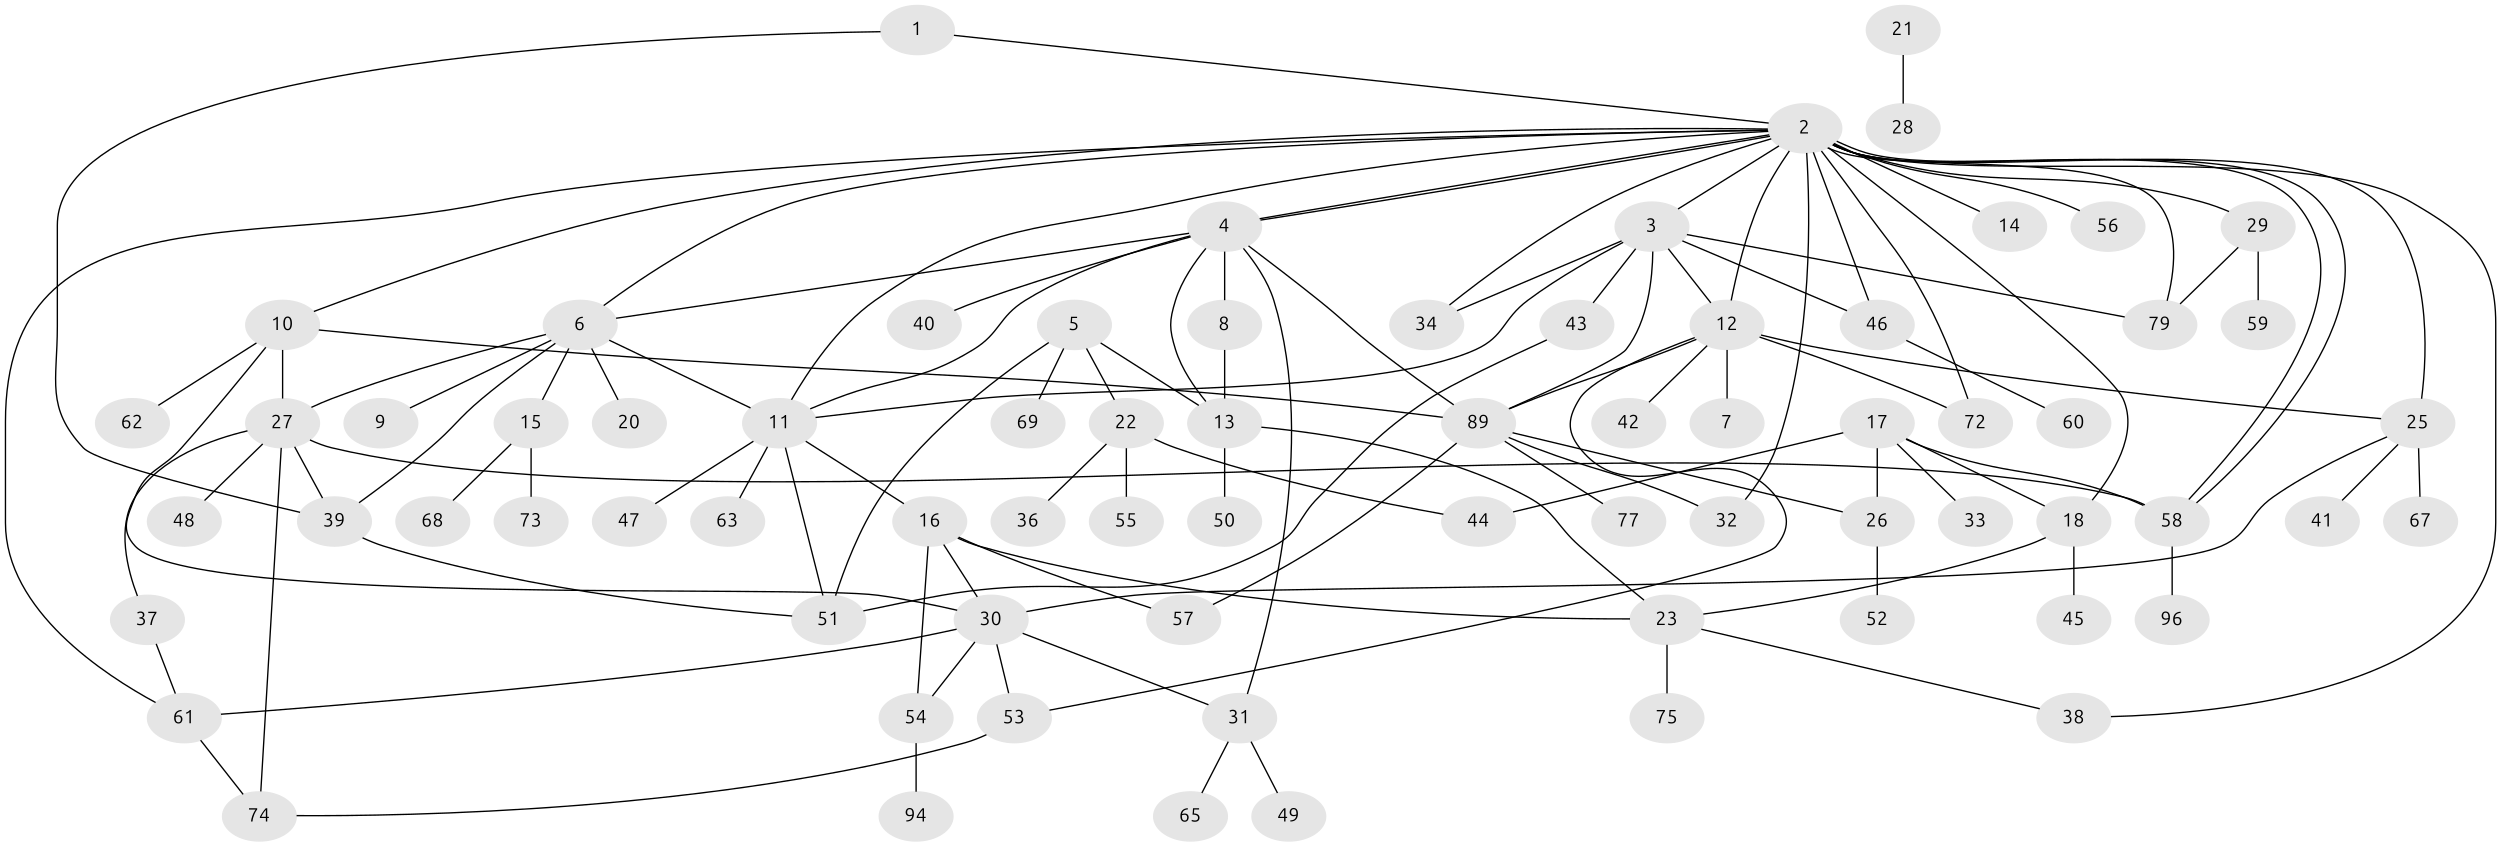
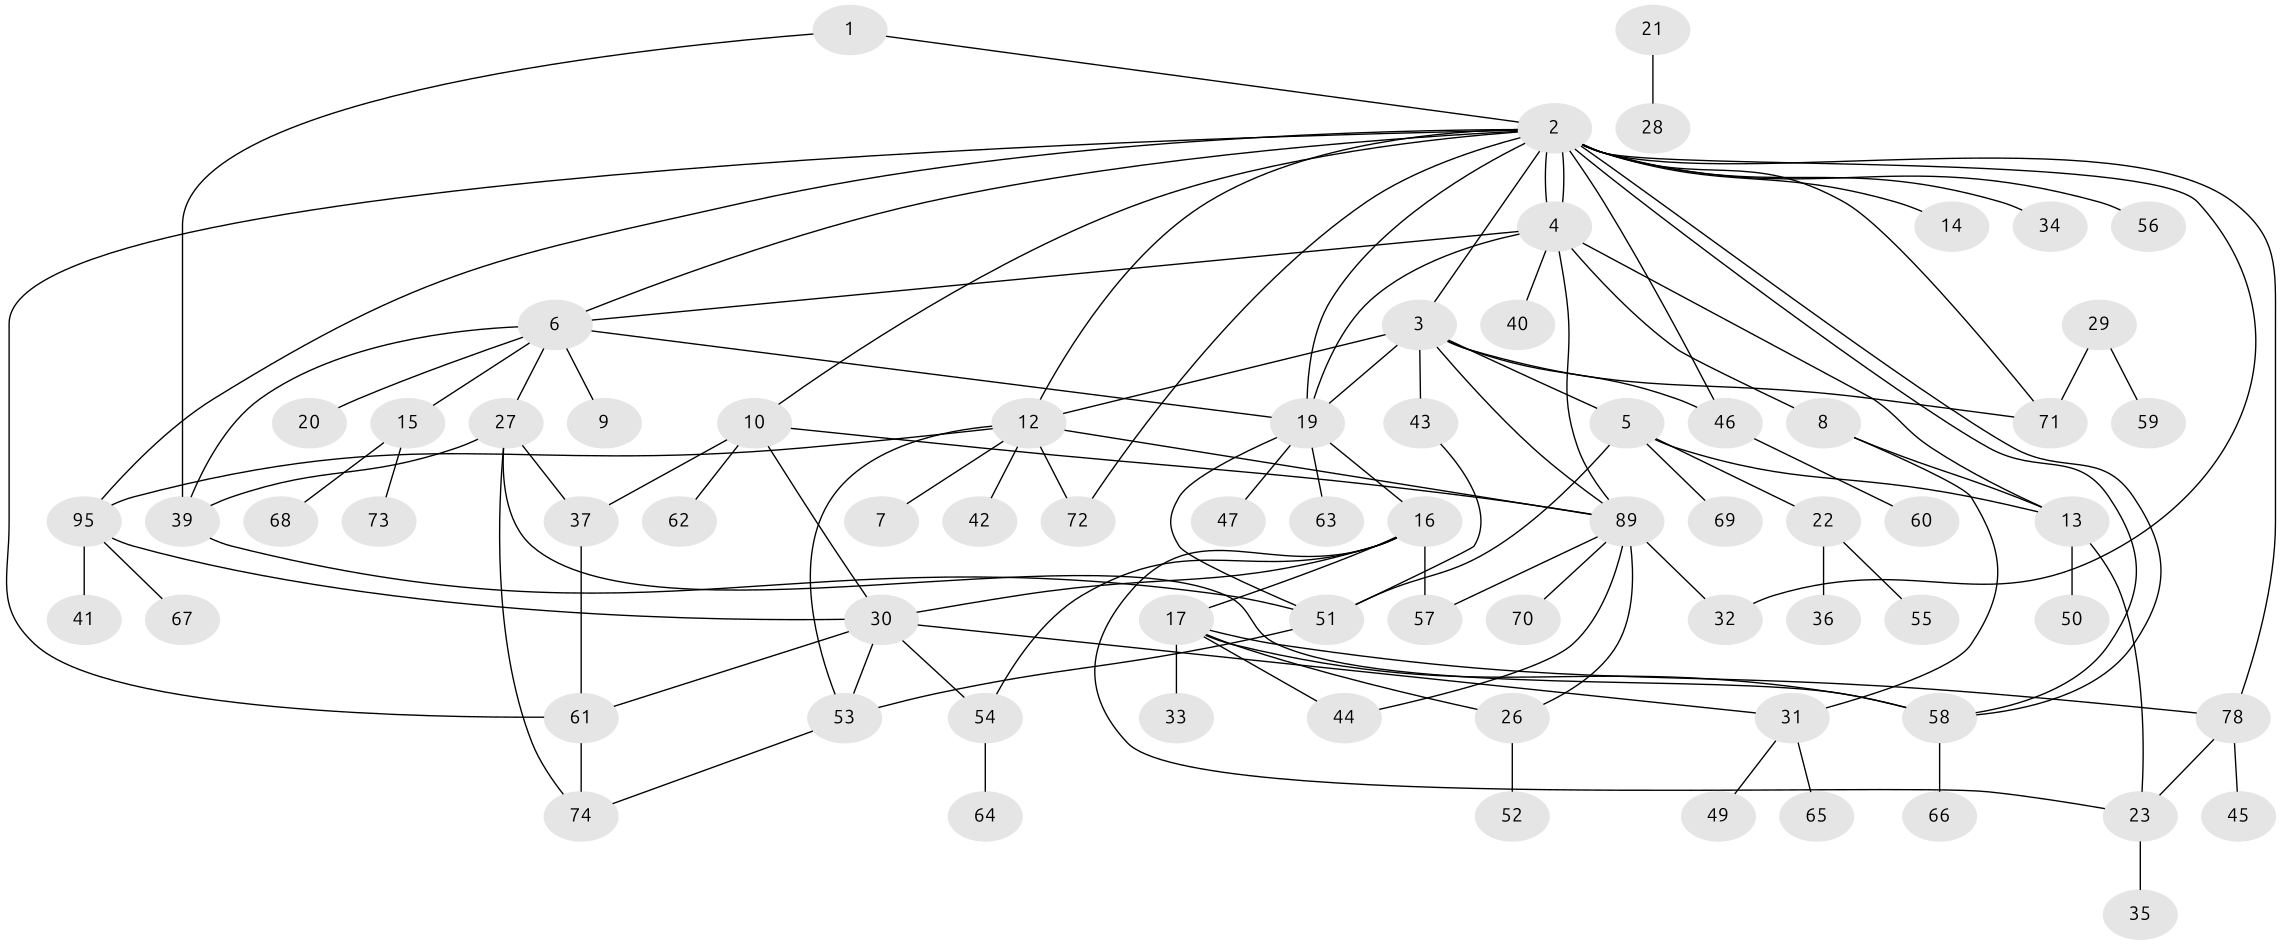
(2031, 179) -> none
(1539, 276) -> (1523, 374)
(2160, 325) -> (2050, 423)
(283, 374) -> (668, 472)
(780, 423) -> (1307, 423)
(2418, 423) -> (84, 522)
(1291, 457) -> (1998, 574)
(1304, 485) -> (1539, 663)
(184, 522) -> none
(1629, 522) -> (1523, 620)
(2074, 522) -> (2233, 718)
none -> (1303, 574)
(2172, 620) -> (1940, 816)
none -> (1085, 668)
(1667, 718) -> (2140, 915)
(2074, 718) -> none
(916, 816) -> (985, 816)
